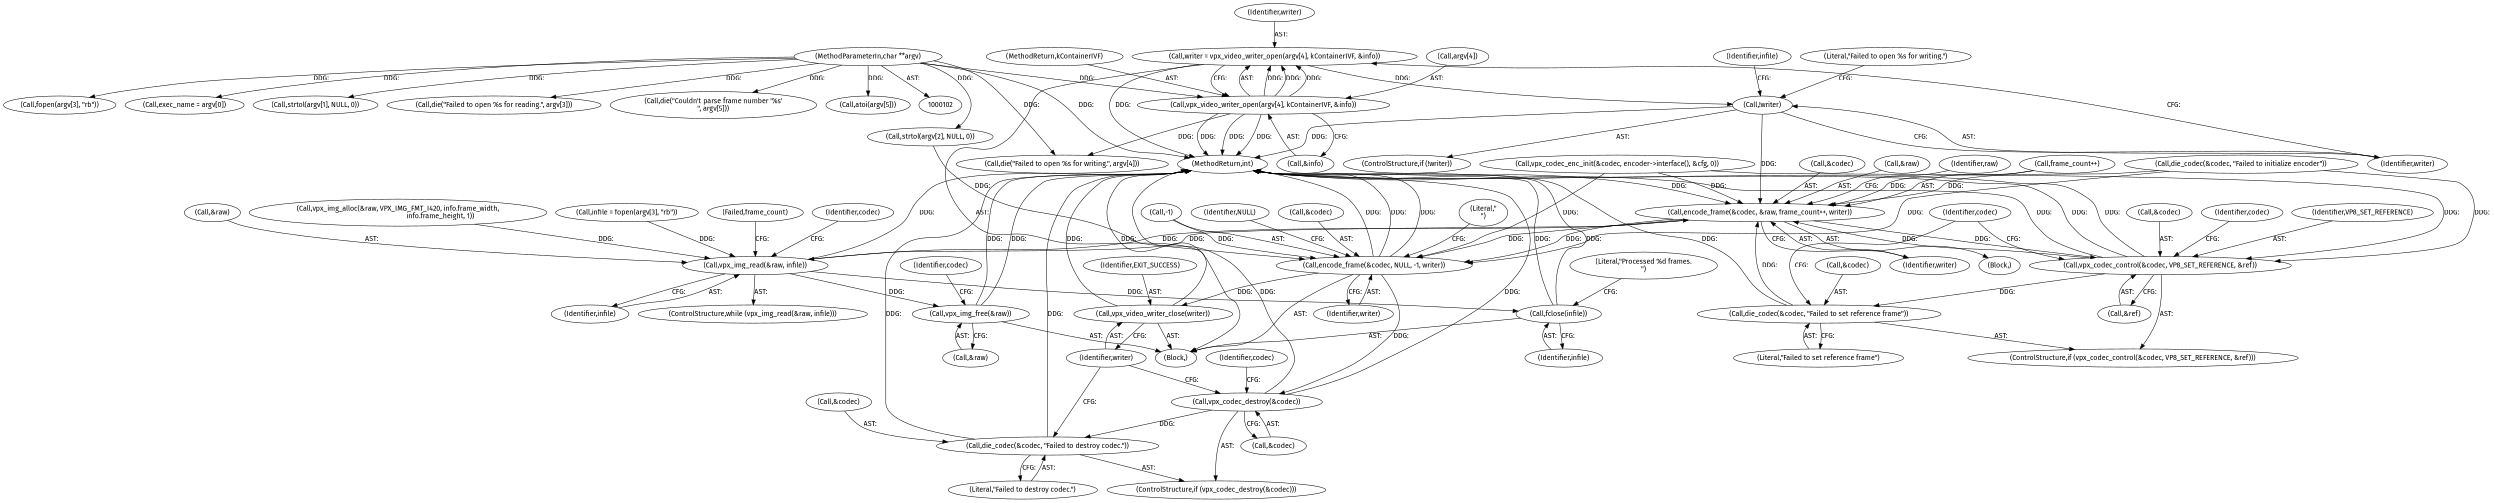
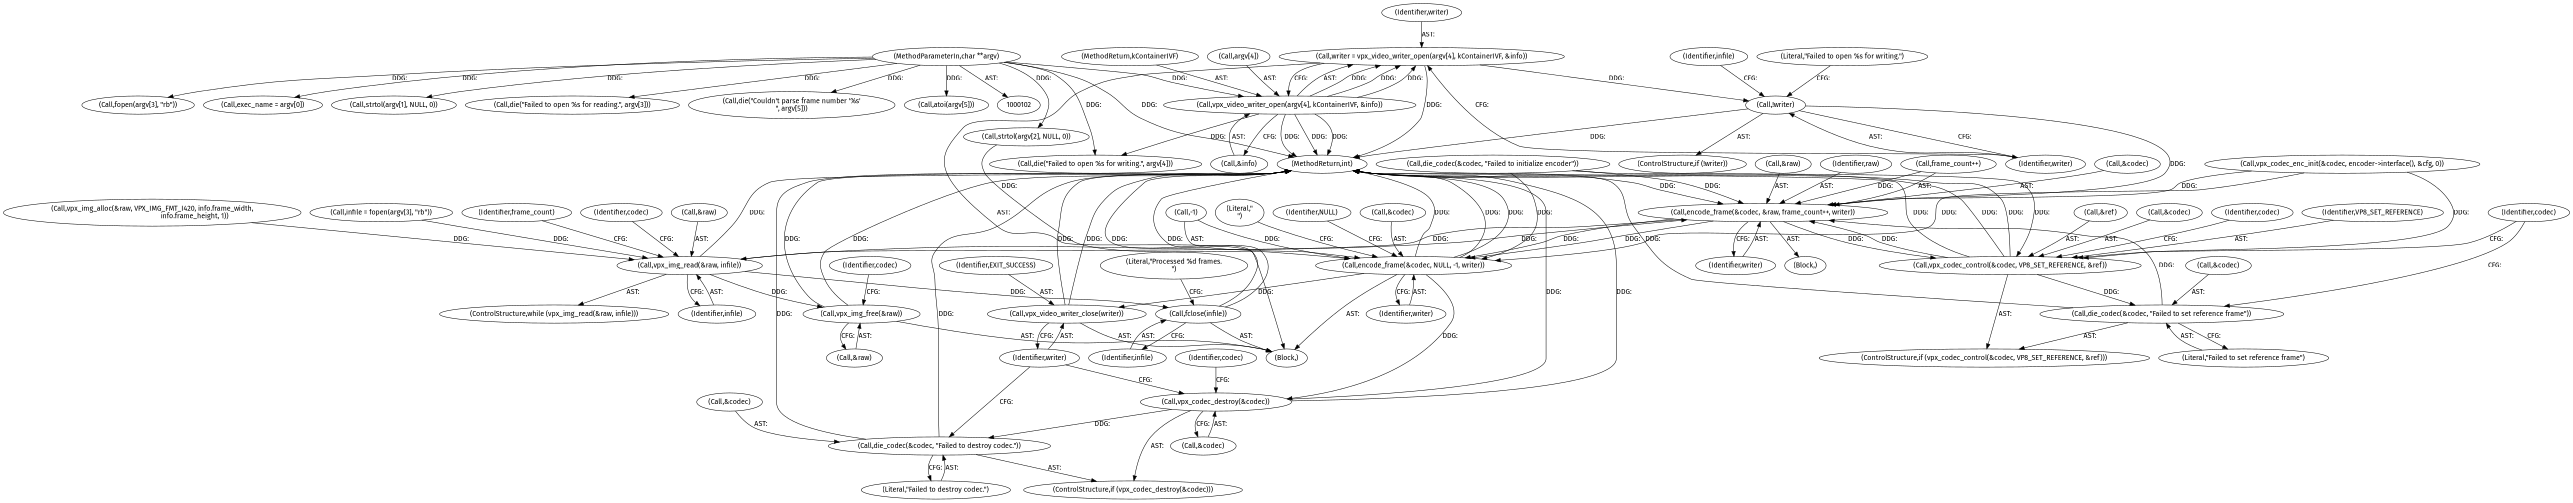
(1873, 186) -> (1828, 186)
(755, 213) -> (517, 213)
(2144, 288) -> none
